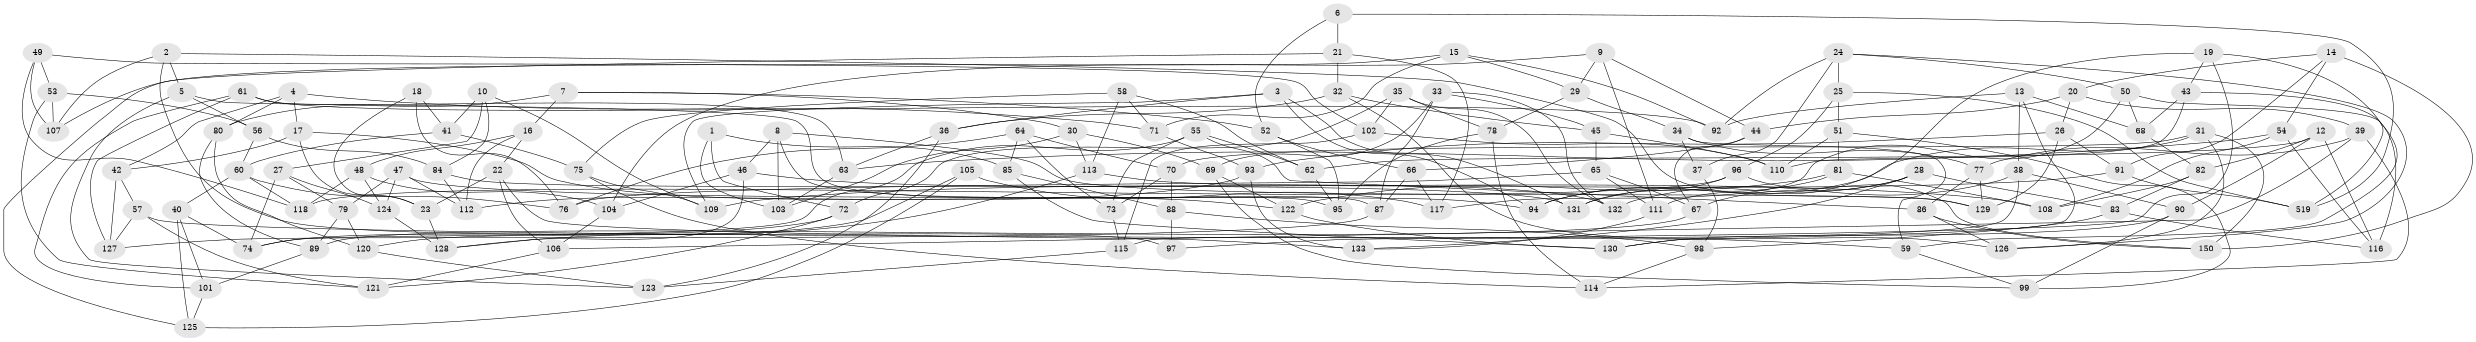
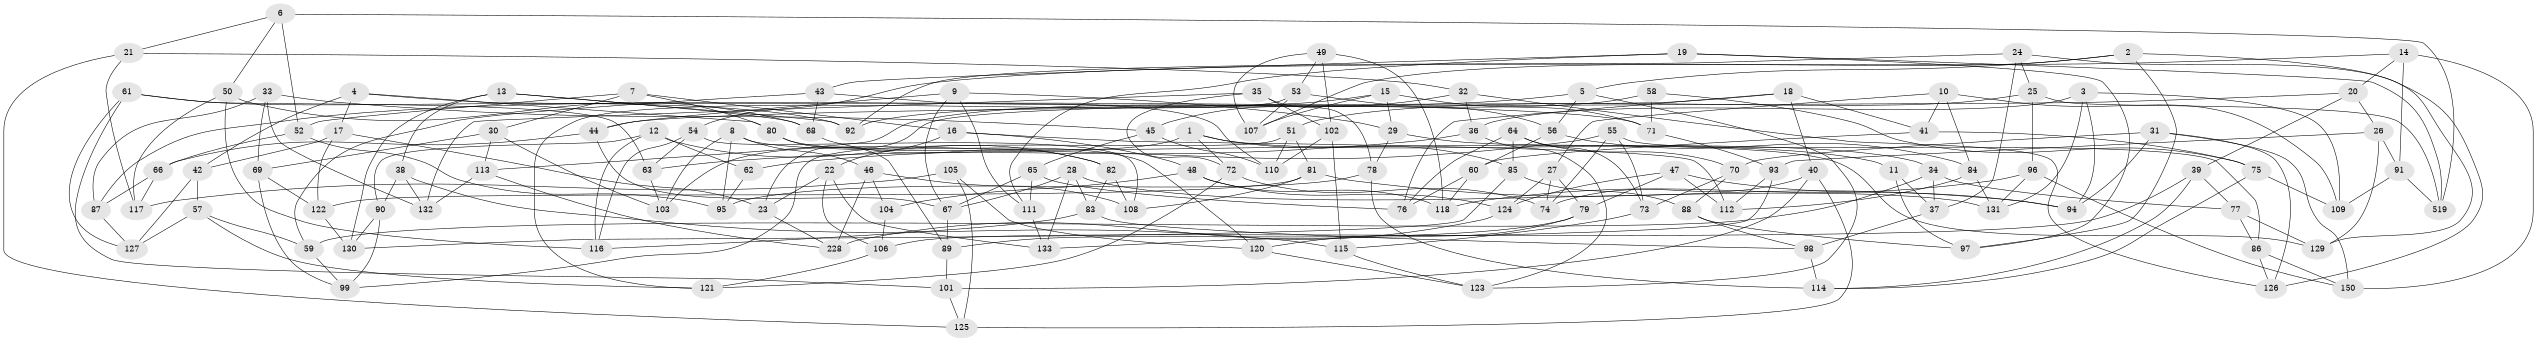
(1983, 66) -> (256, 50)
(951, 70) -> (925, 158)
(1224, 126) -> none
none -> (1894, 171)
(204, 193) -> (1801, 132)
(442, 249) -> (835, 249)
